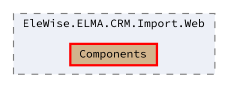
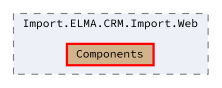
(114, 24) -> (111, 24)
